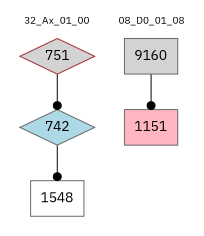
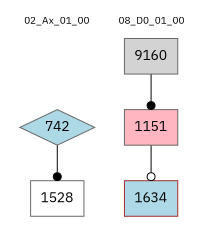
(57, 21) -> (57, 21)
(152, 21) -> (152, 21)
(57, 56) -> none
(57, 198) -> (57, 198)
none -> (151, 198)
